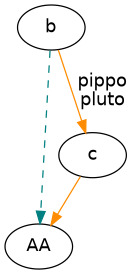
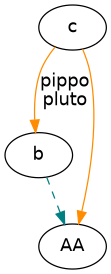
(70, 86) -> (38, 81)
